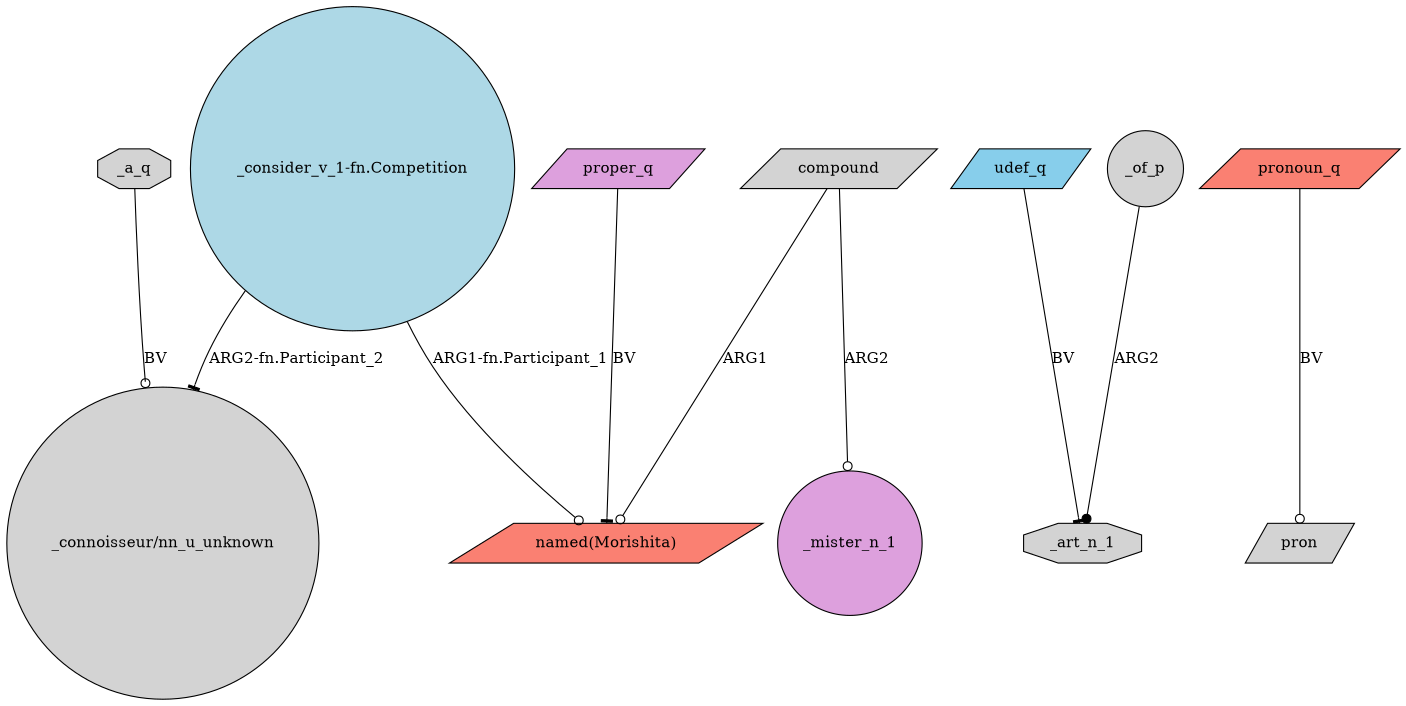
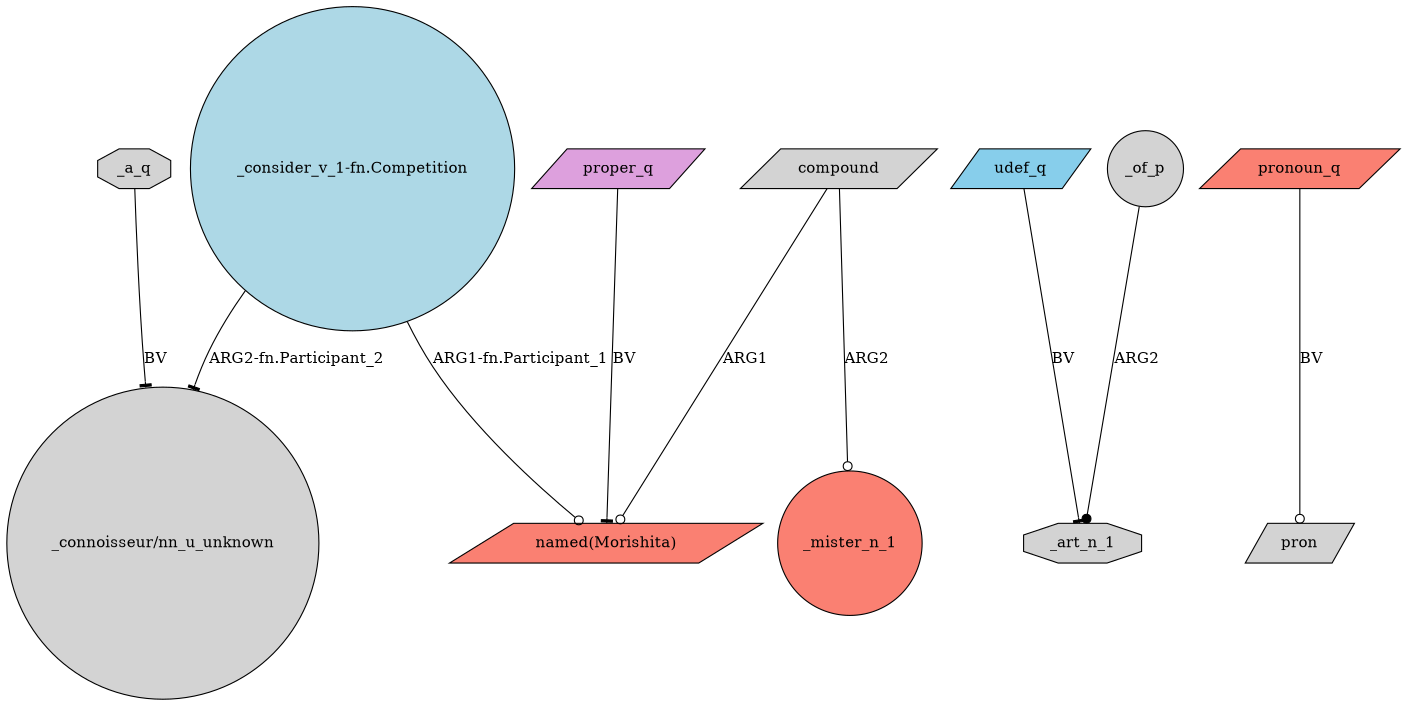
(139, 285) -> (139, 285)
(850, 543) -> (850, 543)
